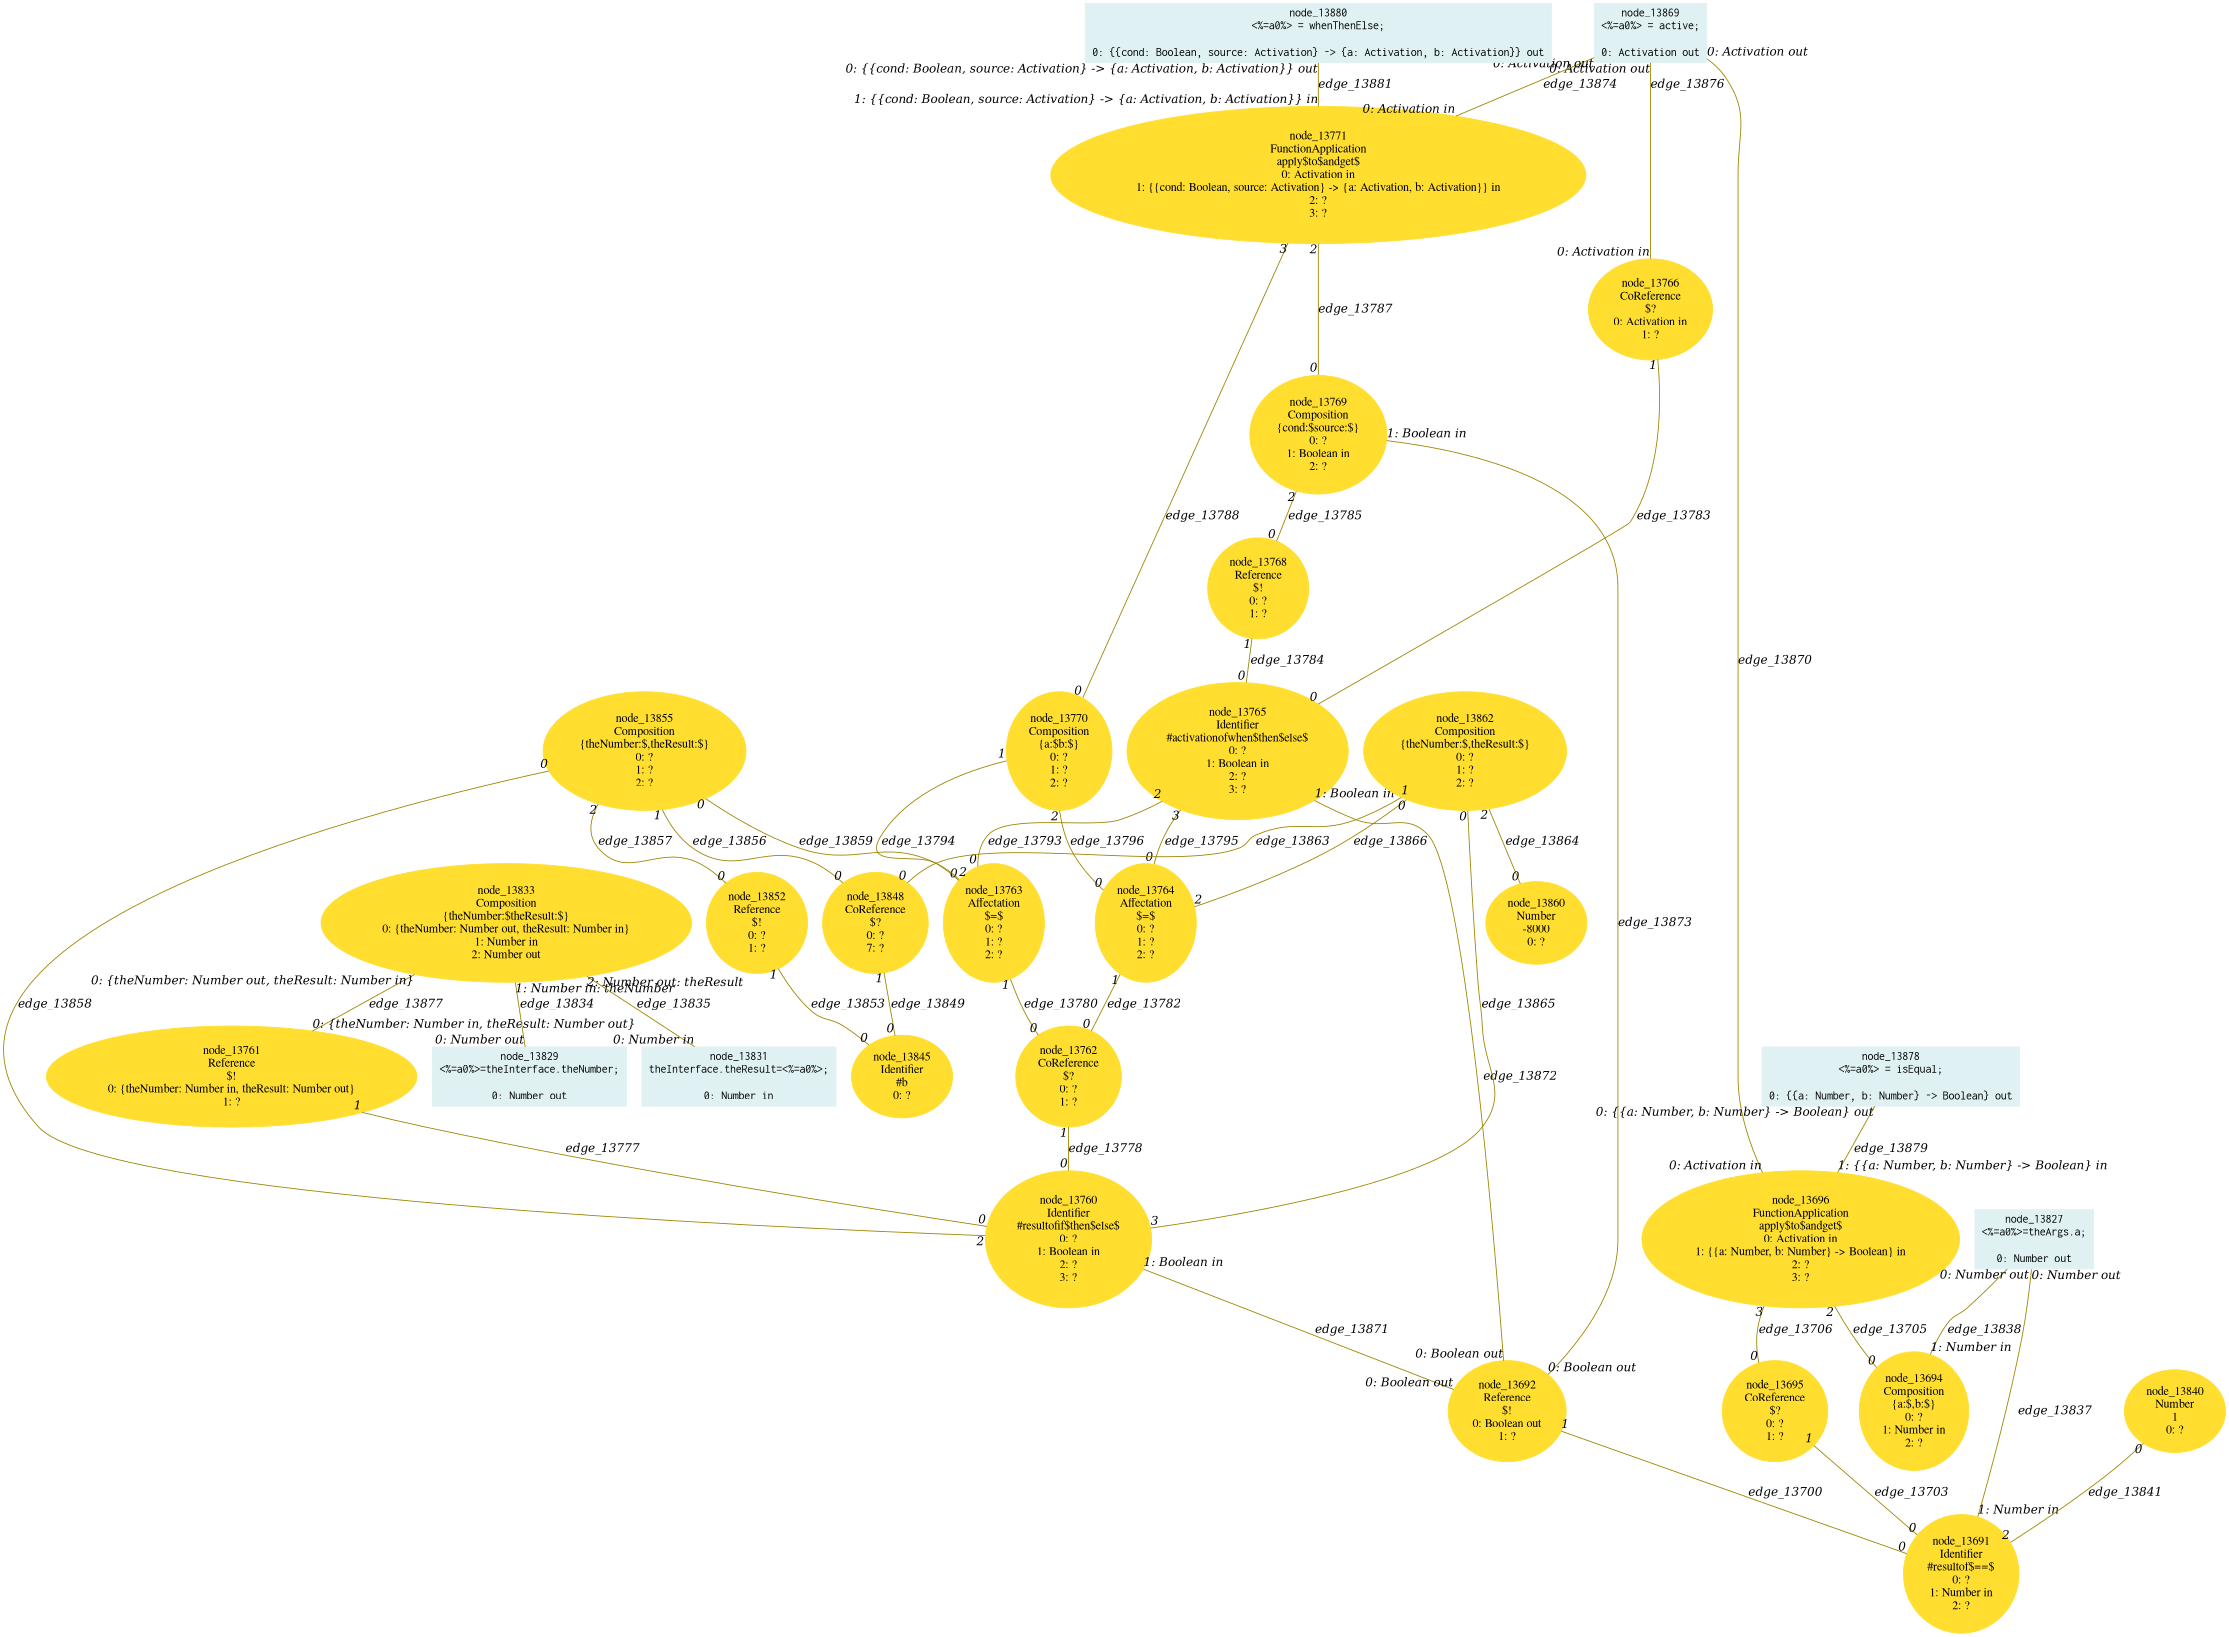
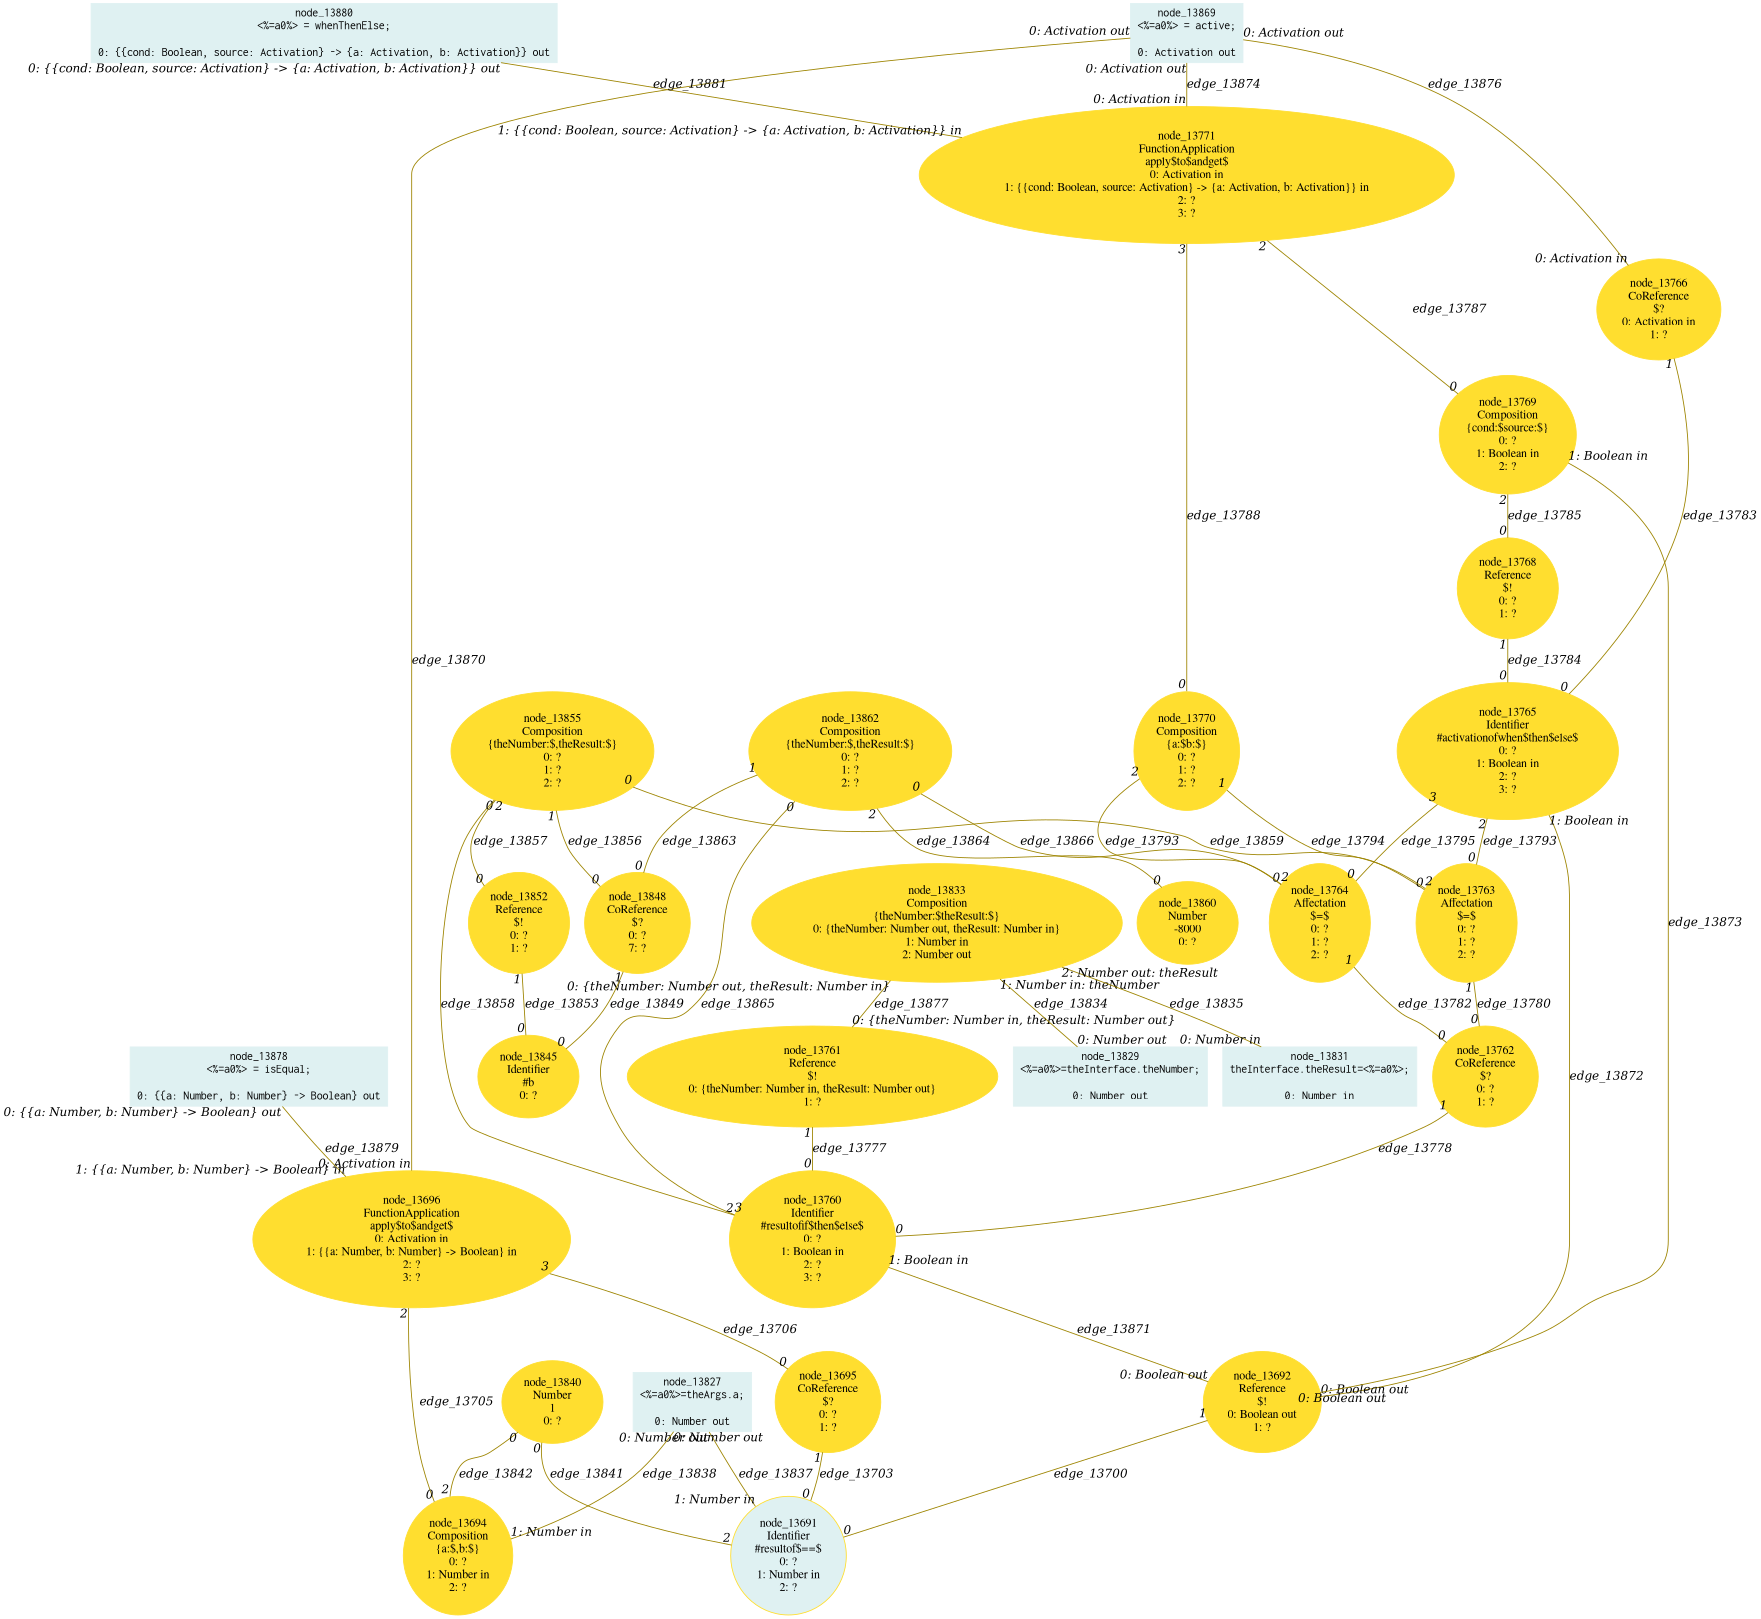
(1108, 842) -> (1143, 842)
none -> (475, 1458)
(1961, 1574) -> (788, 1556)
